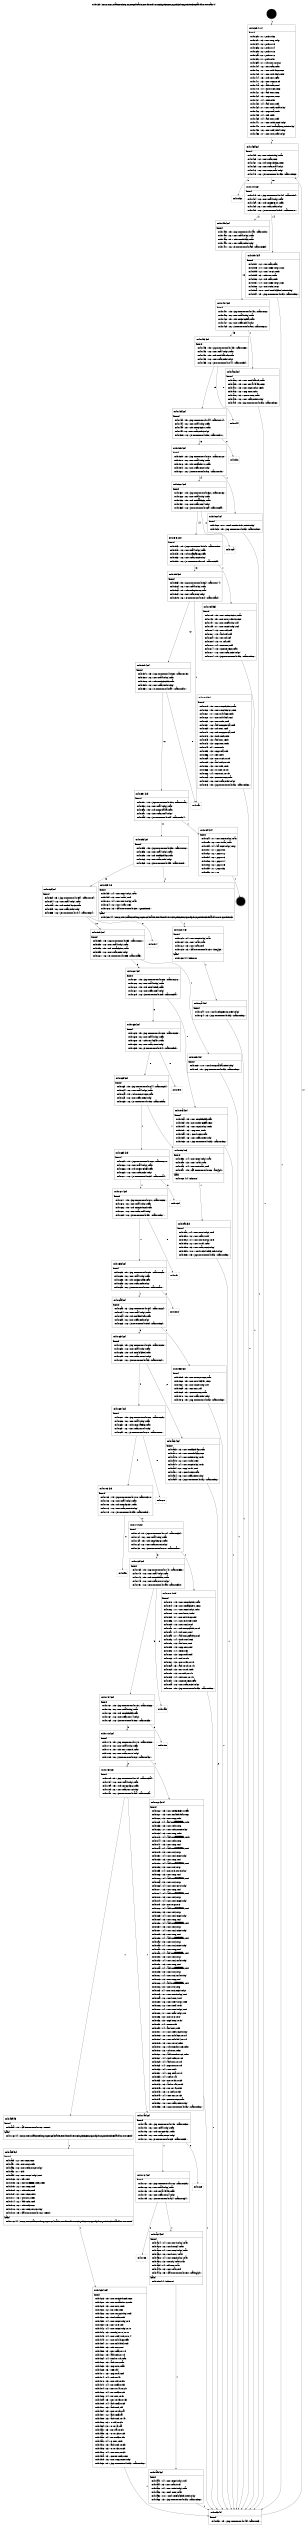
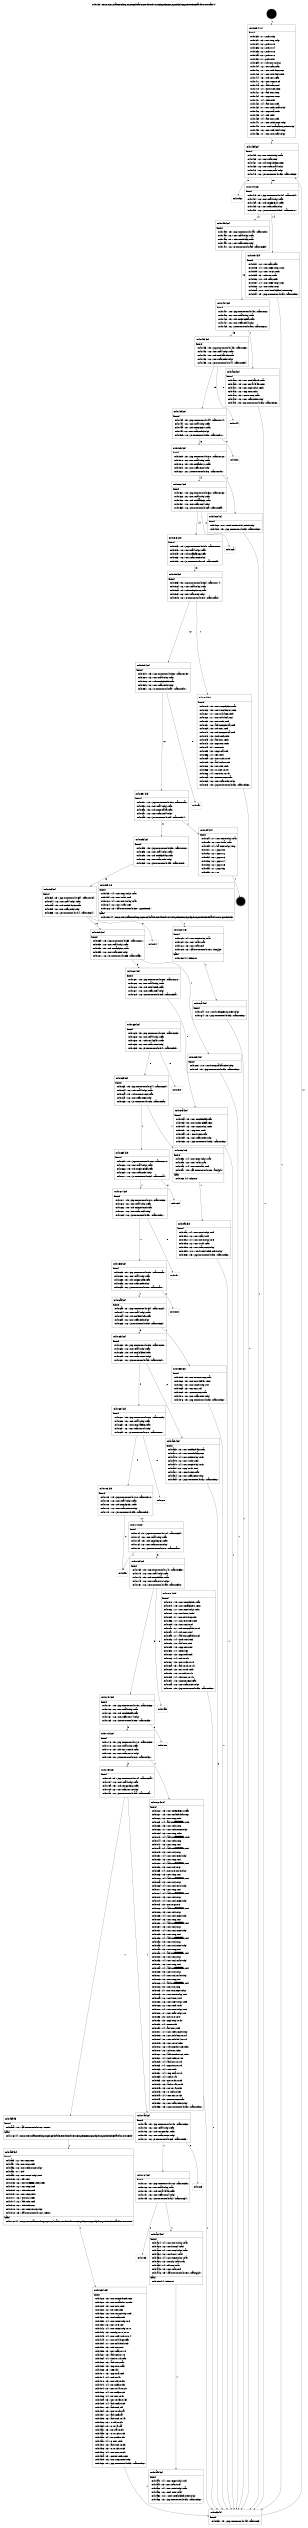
(229, 632) -> none
(195, 701) -> (198, 648)
(164, 874) -> none
(153, 1009) -> none
(191, 1570) -> (128, 1560)
(202, 2507) -> none
